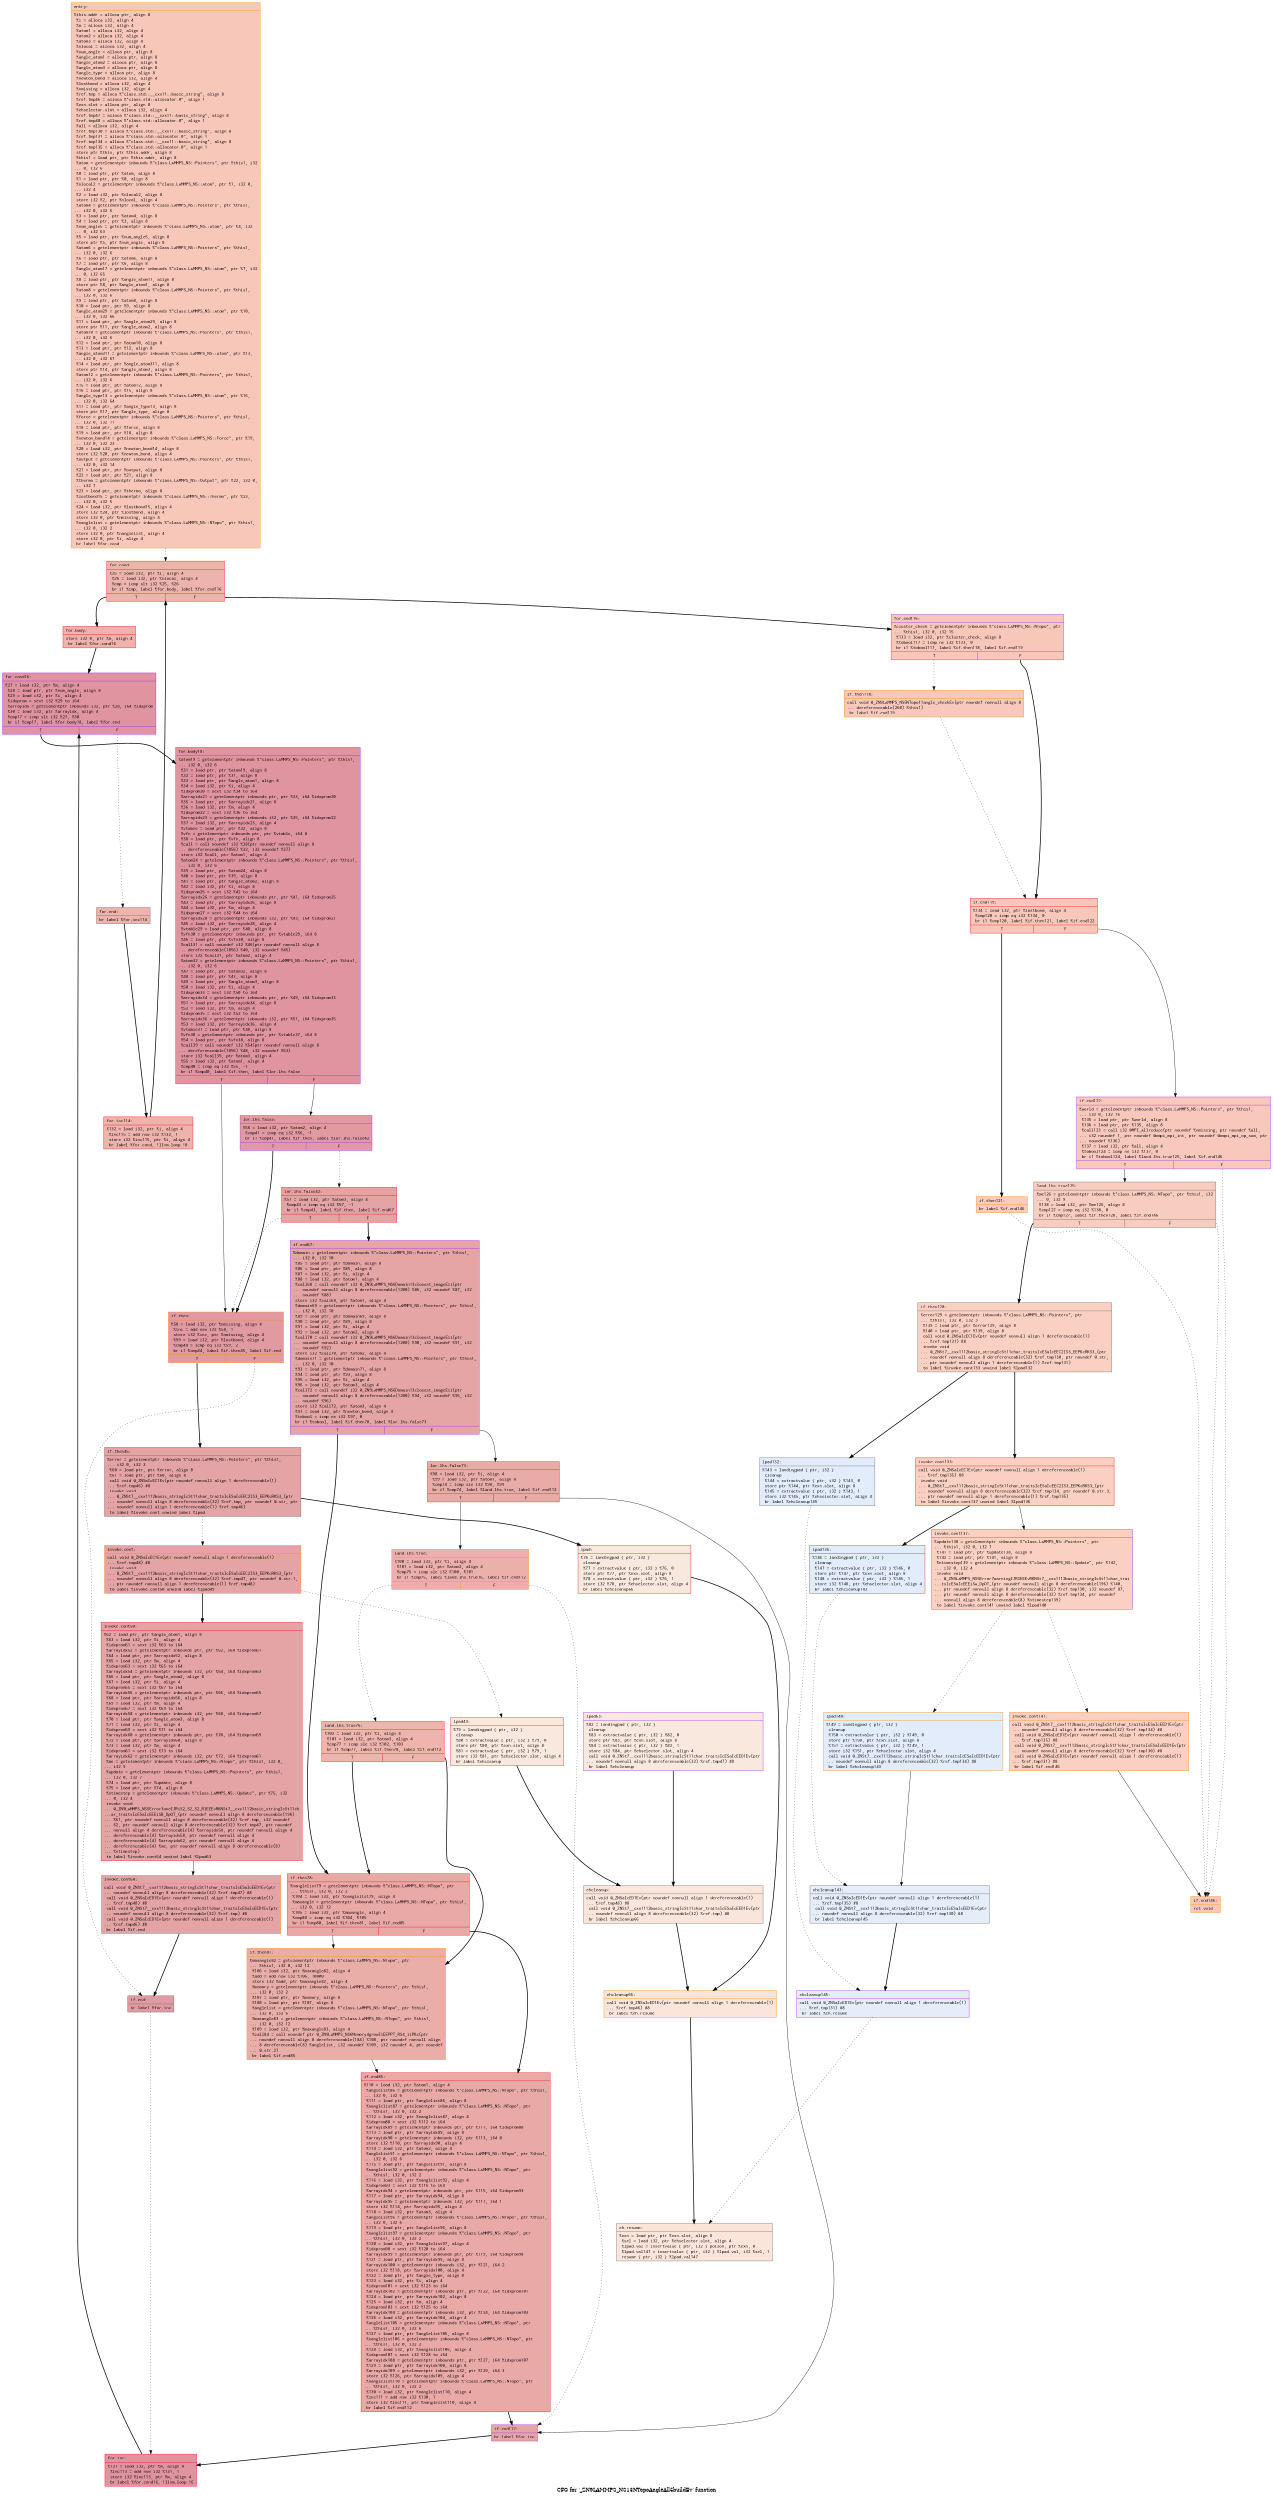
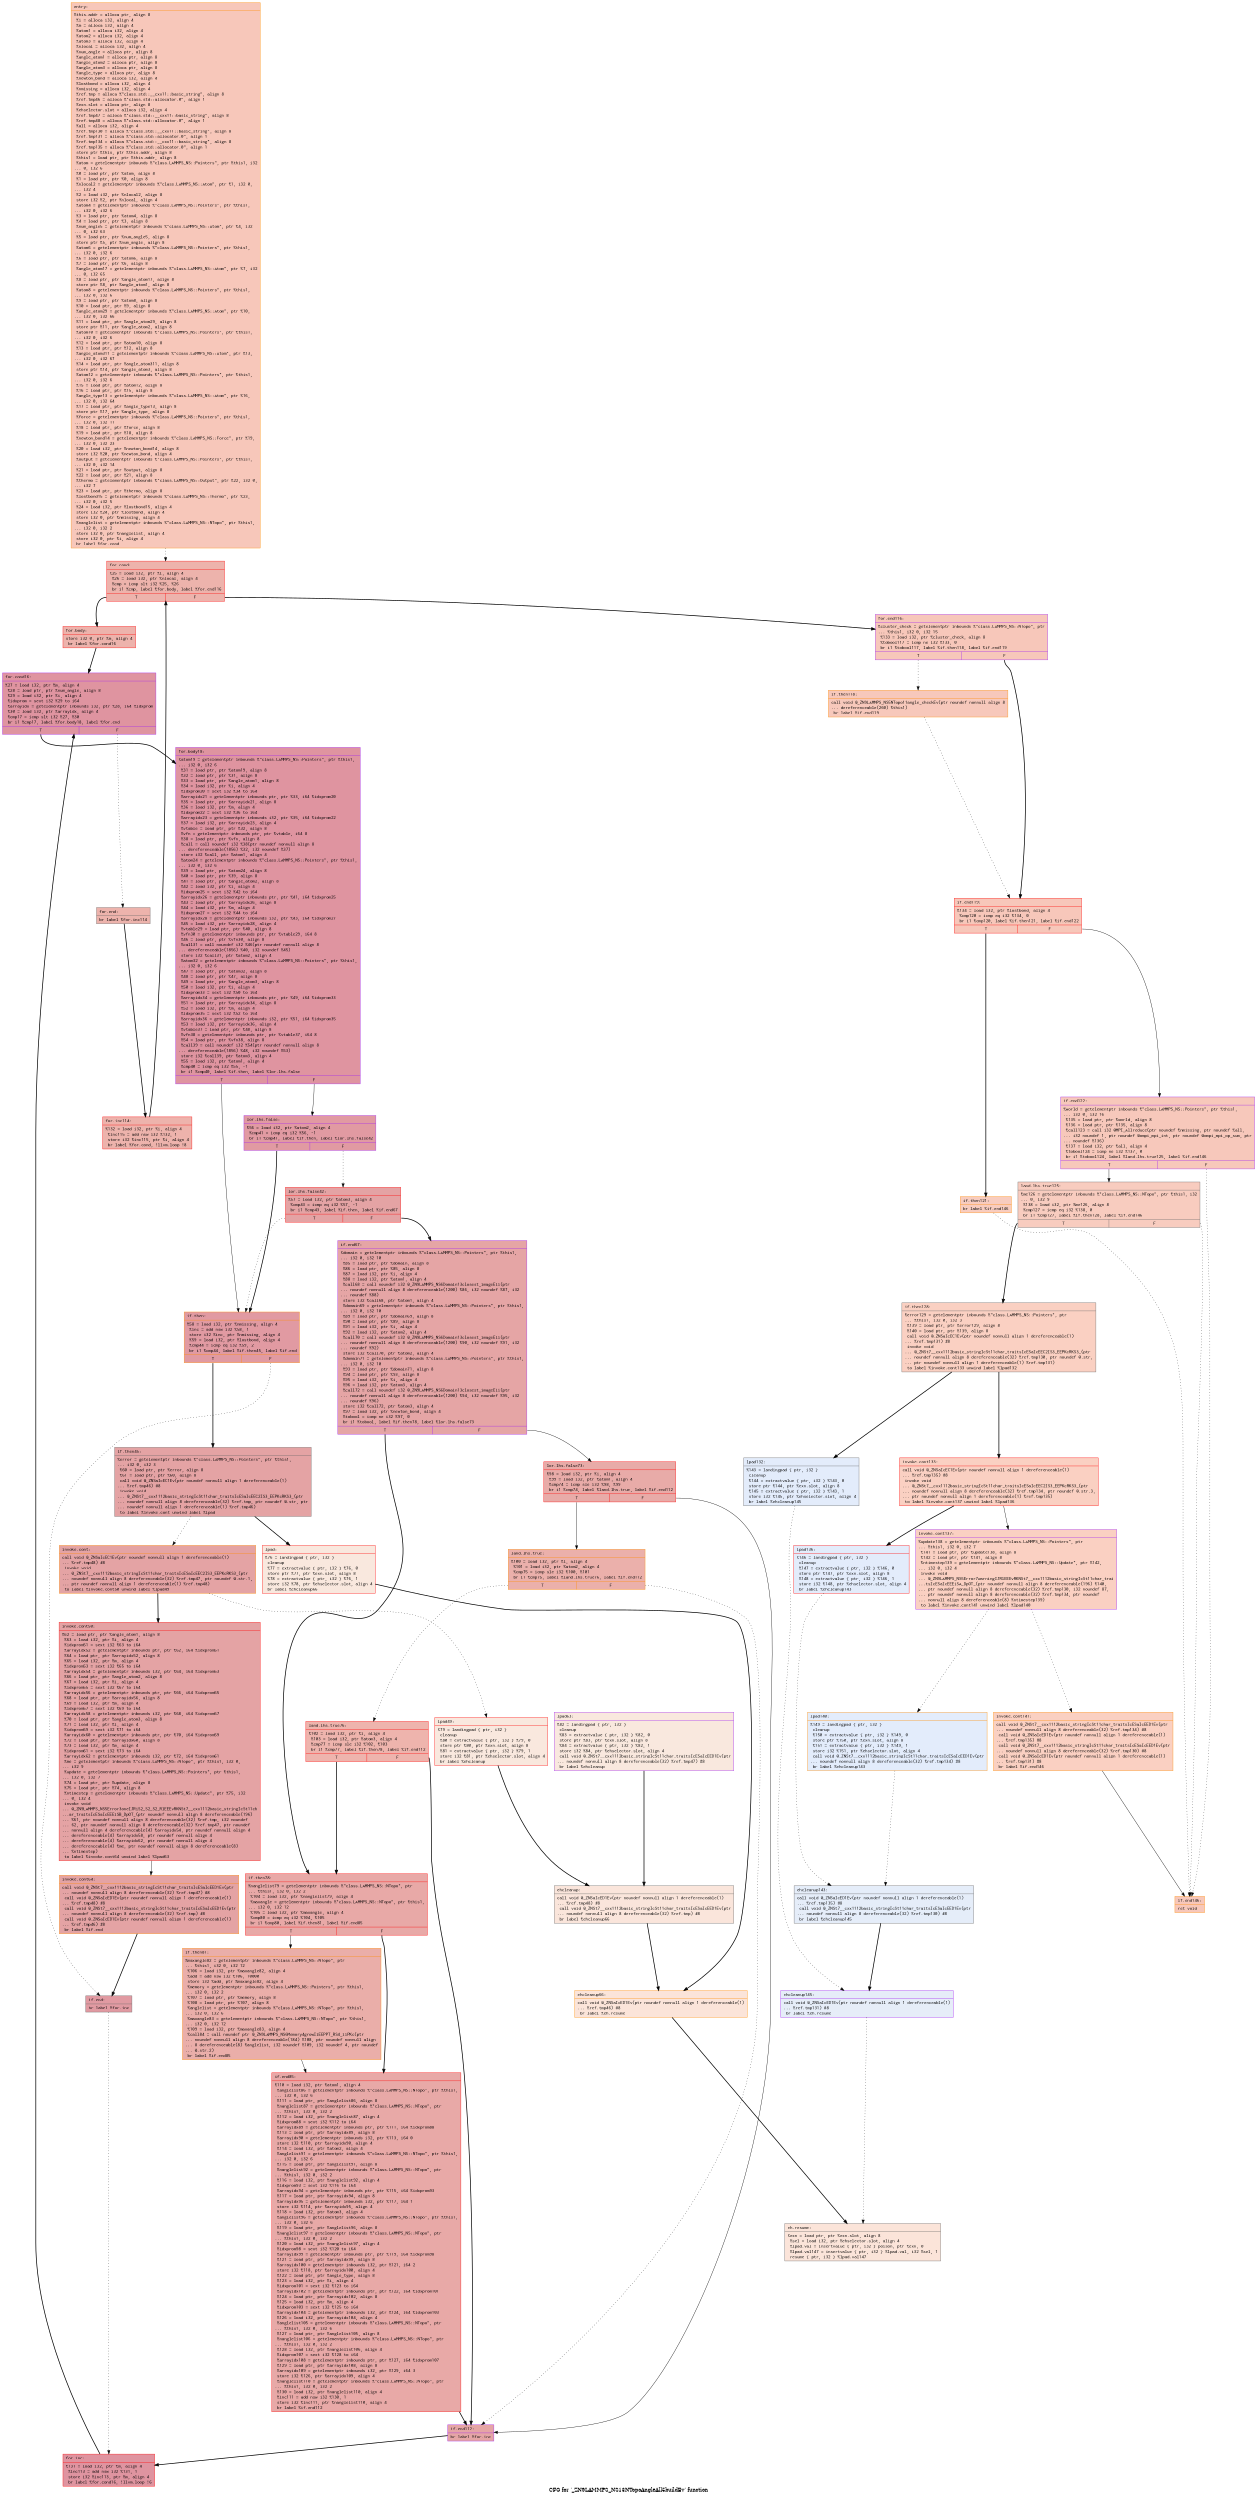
(906, 1826) -> (890, 1826)
(459, 1867) -> (465, 2088)
